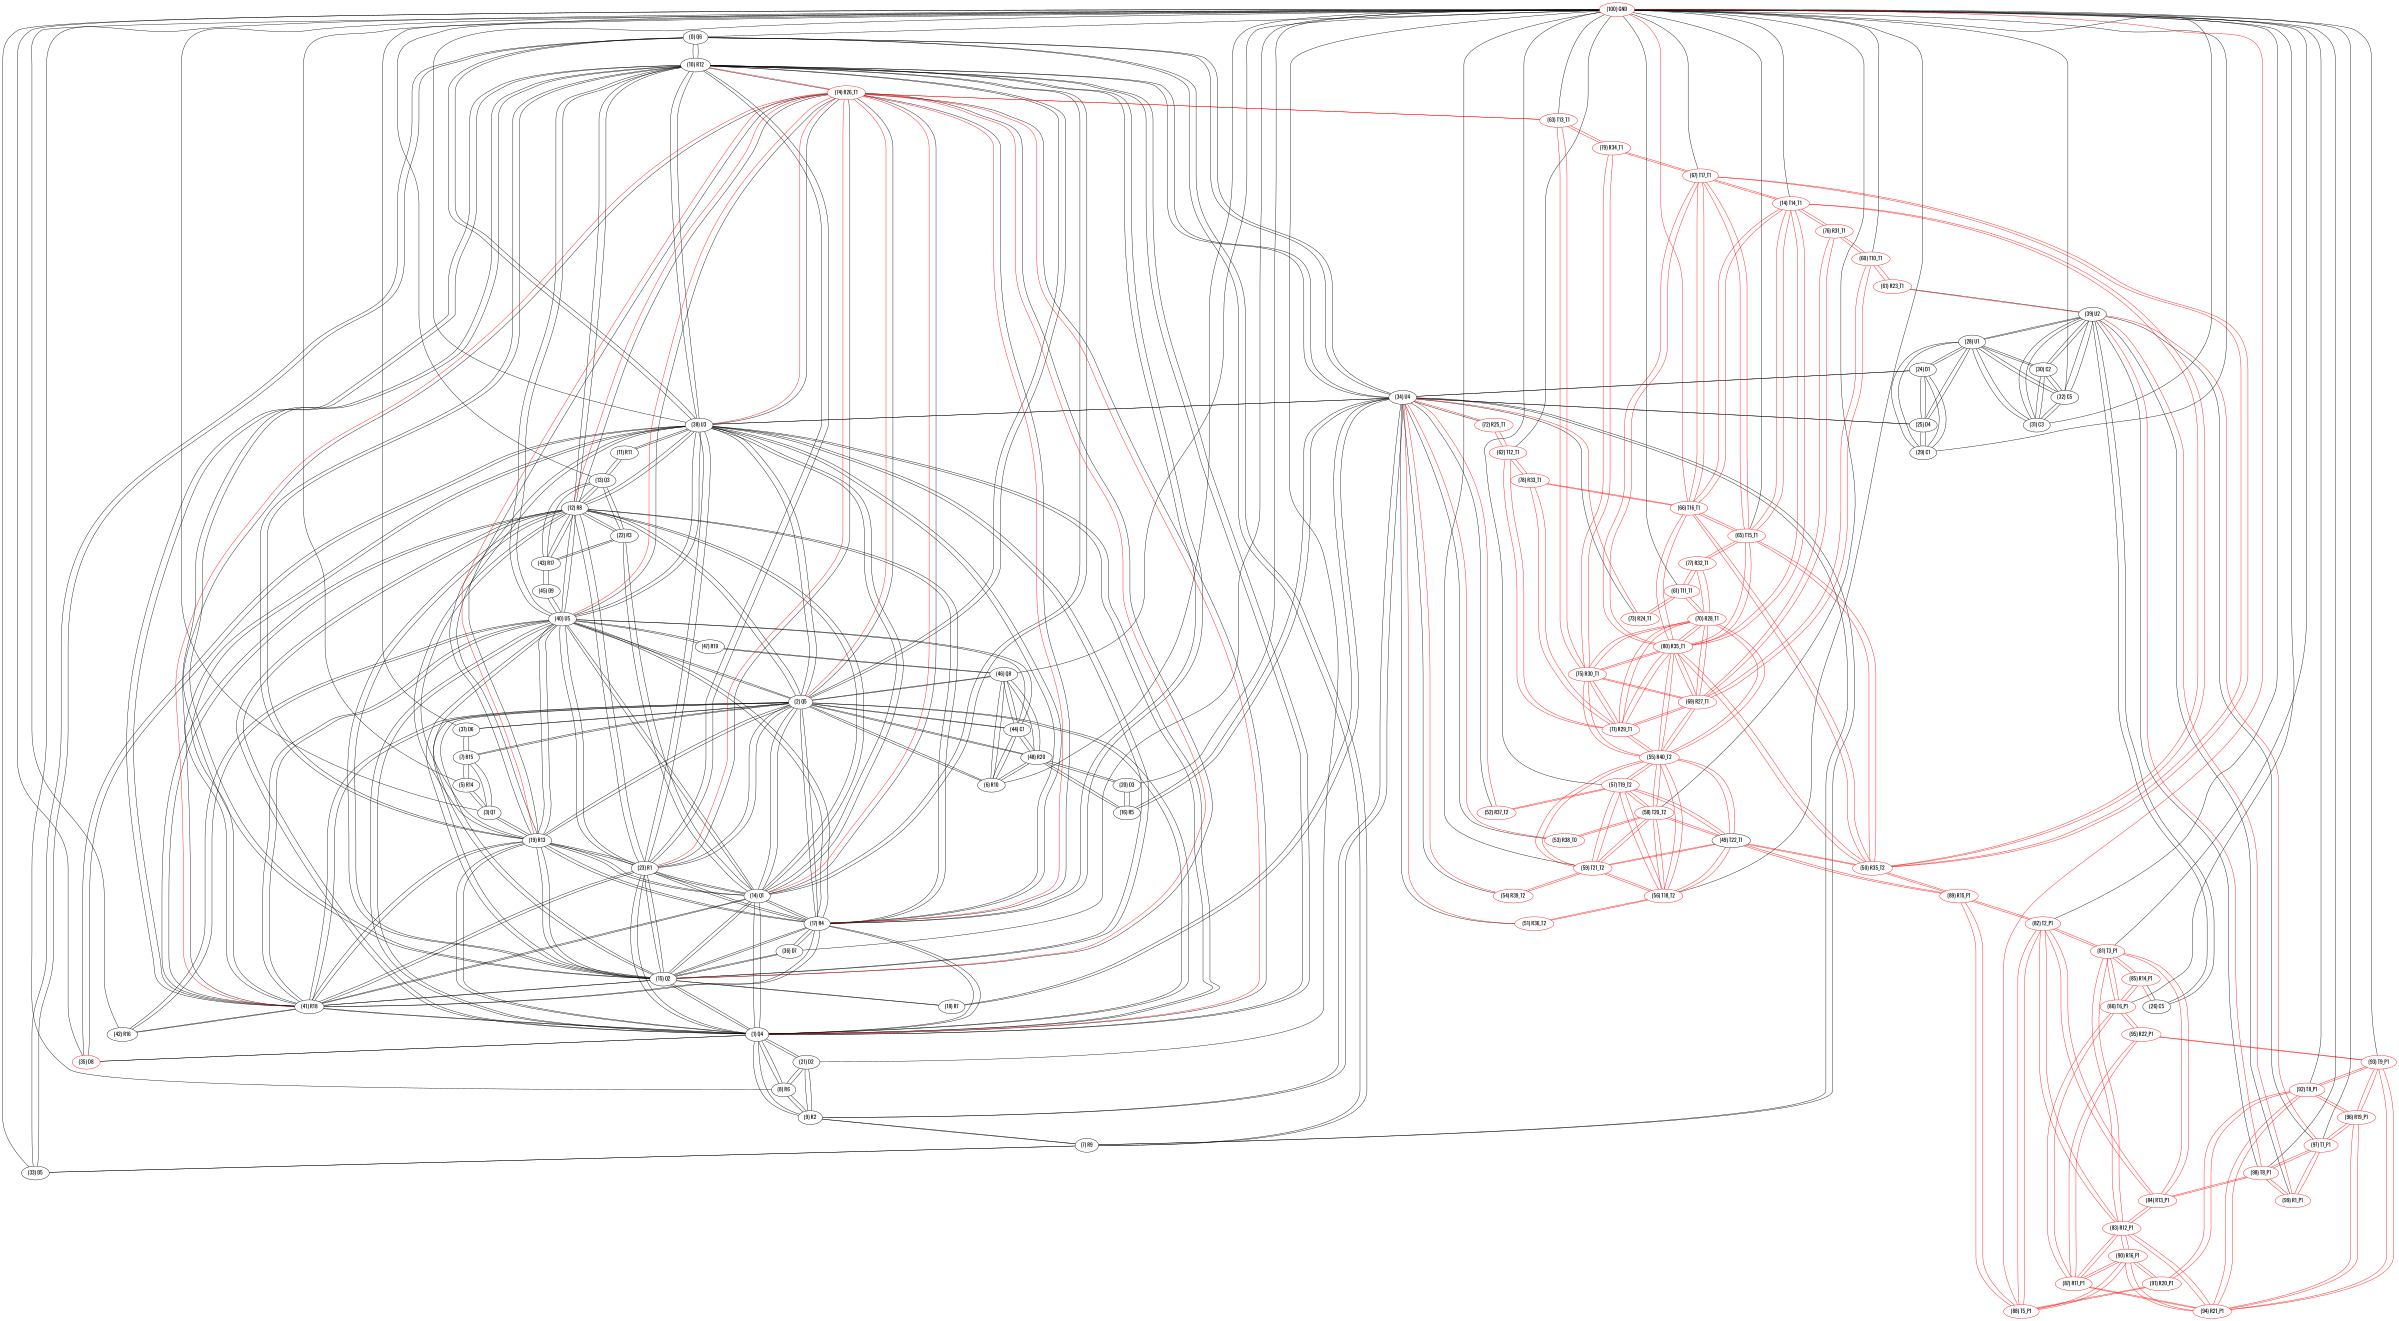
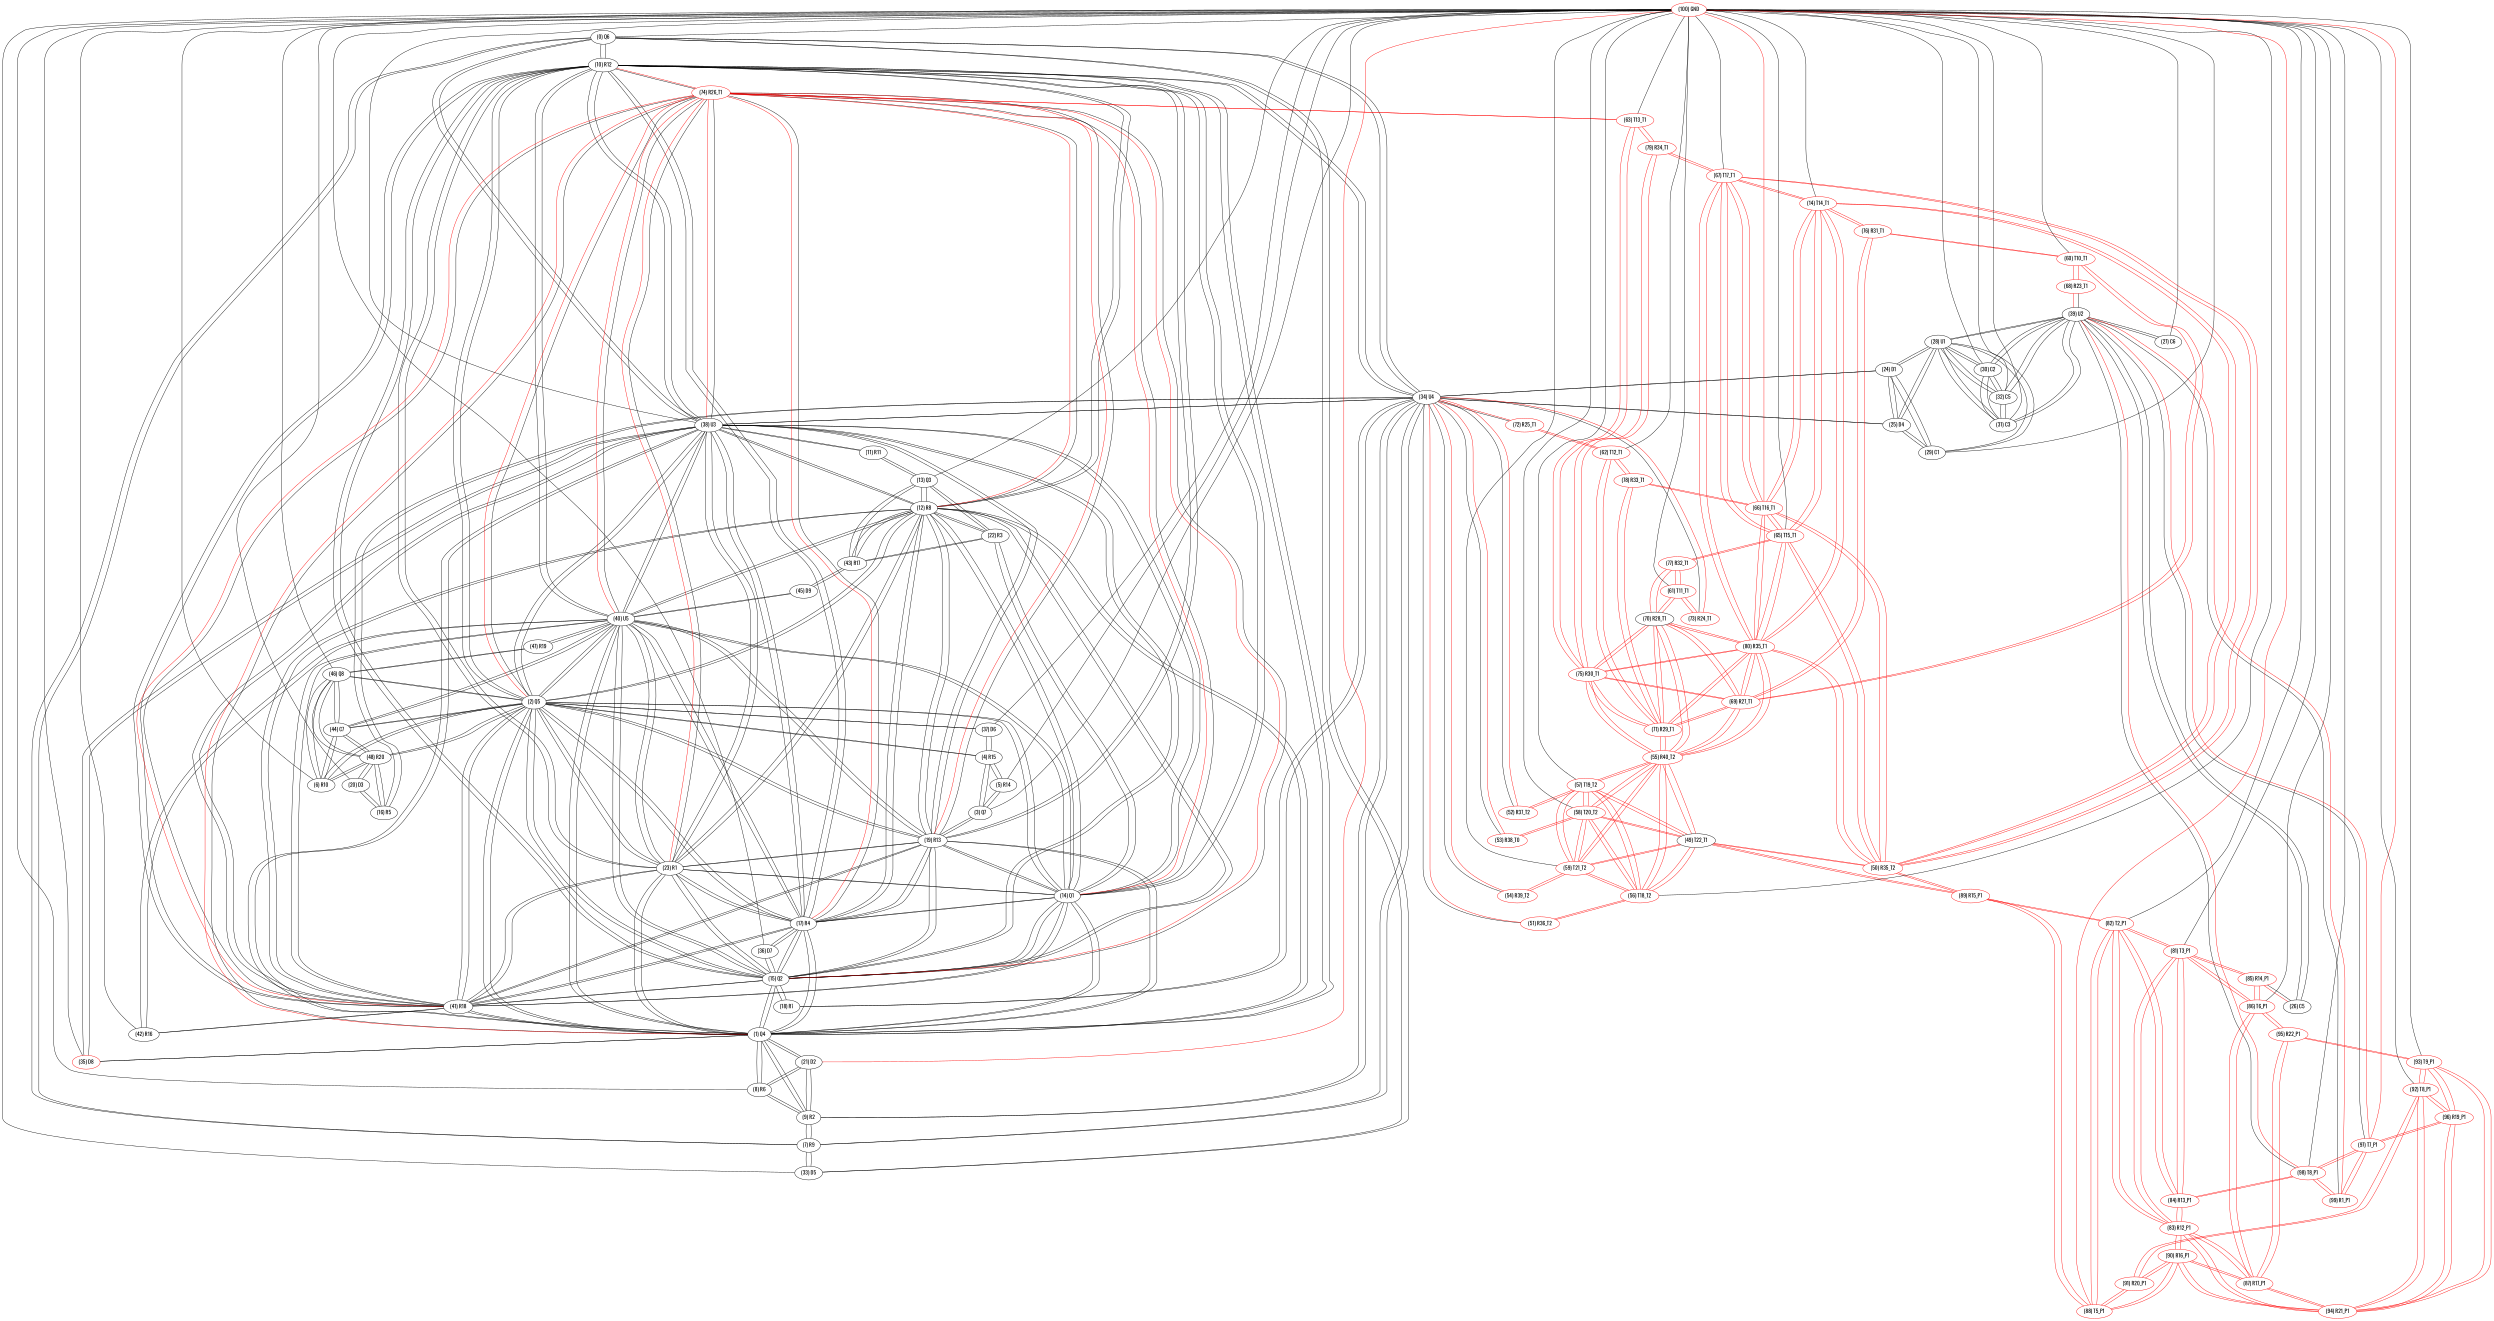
none -> (1942, 92)
(2350, 232) -> (2396, 249)
(1892, 287) -> (2076, 287)
none -> (2168, 342)
(1707, 619) -> (1655, 619)
(1336, 629) -> (1344, 646)
(466, 758) -> (989, 758)
